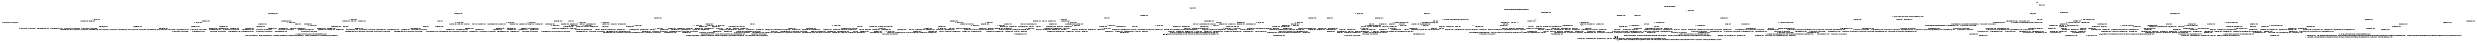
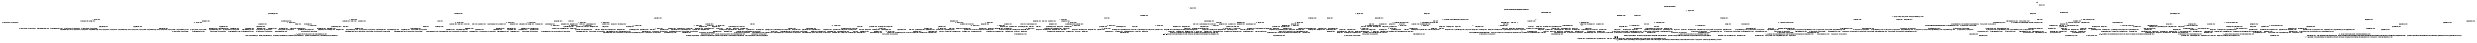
(845, 20) -> (266, 27)
(2093, 24) -> (2101, 21)
